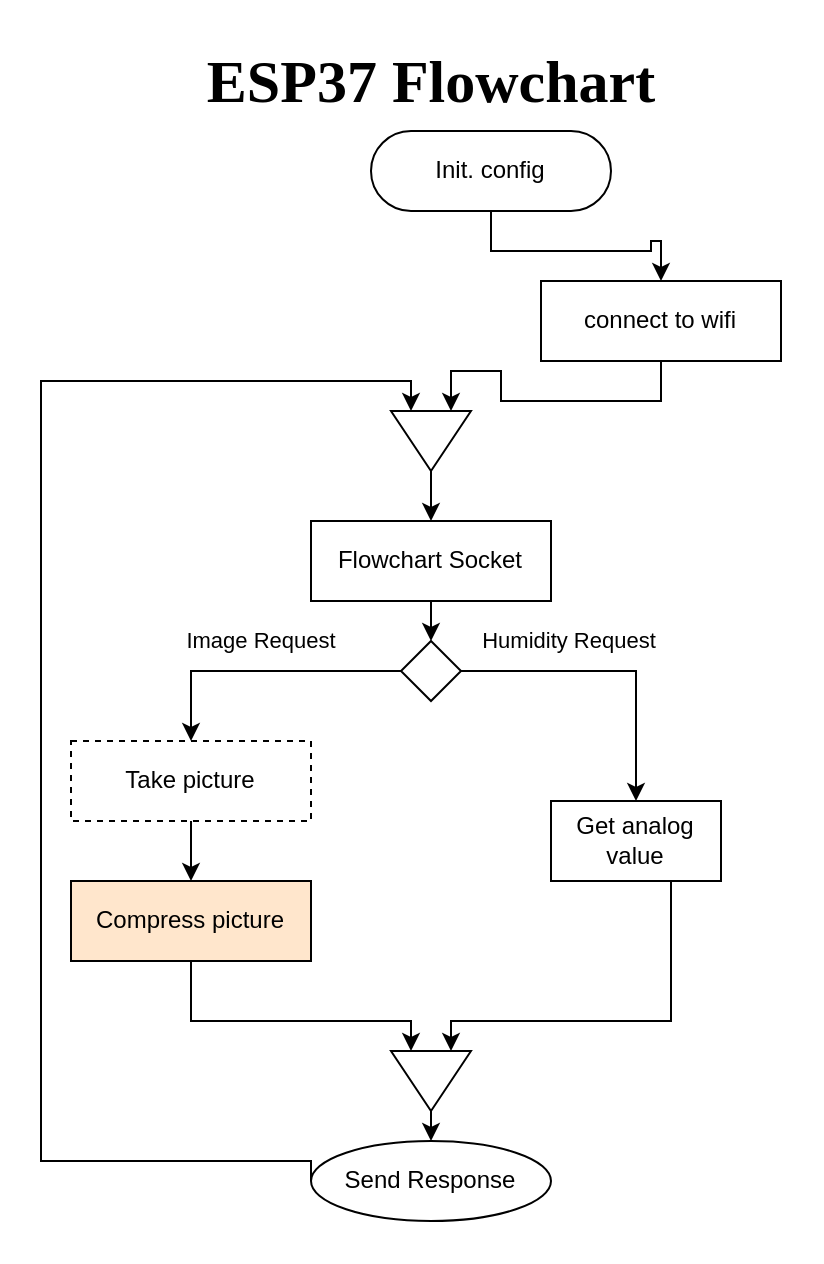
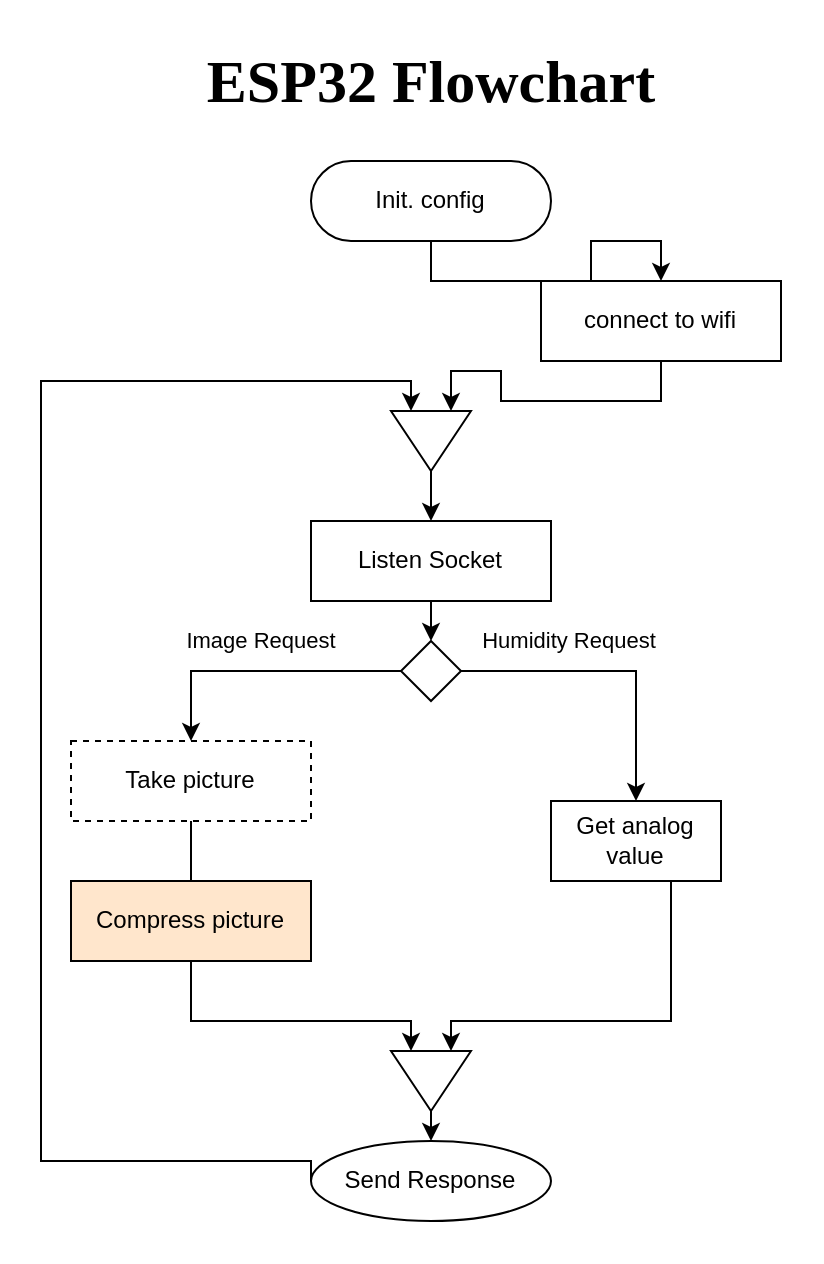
(432, 61) -> (432, 61)
(491, 171) -> (431, 201)
(431, 561) -> (431, 561)
(191, 866) -> (191, 871)
